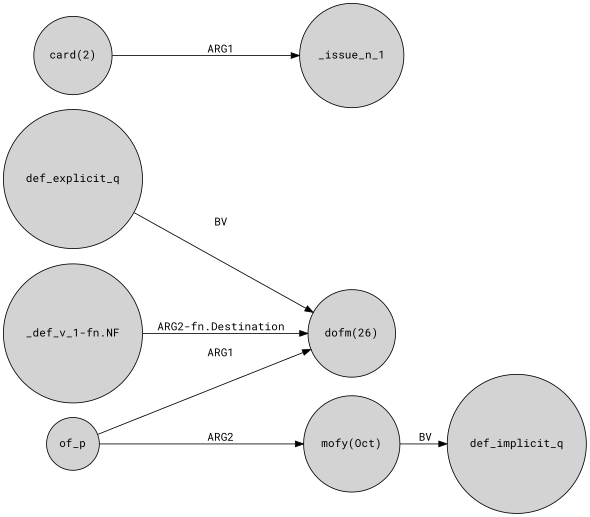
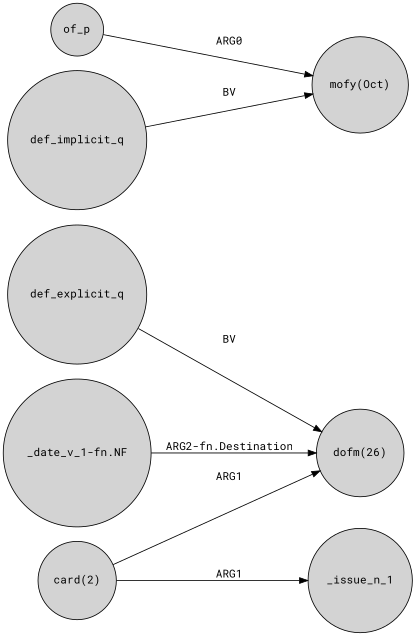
(73, 333) -> (77, 453)
(200, 393) -> (213, 519)
(221, 438) -> (230, 41)
(419, 444) -> (225, 111)
